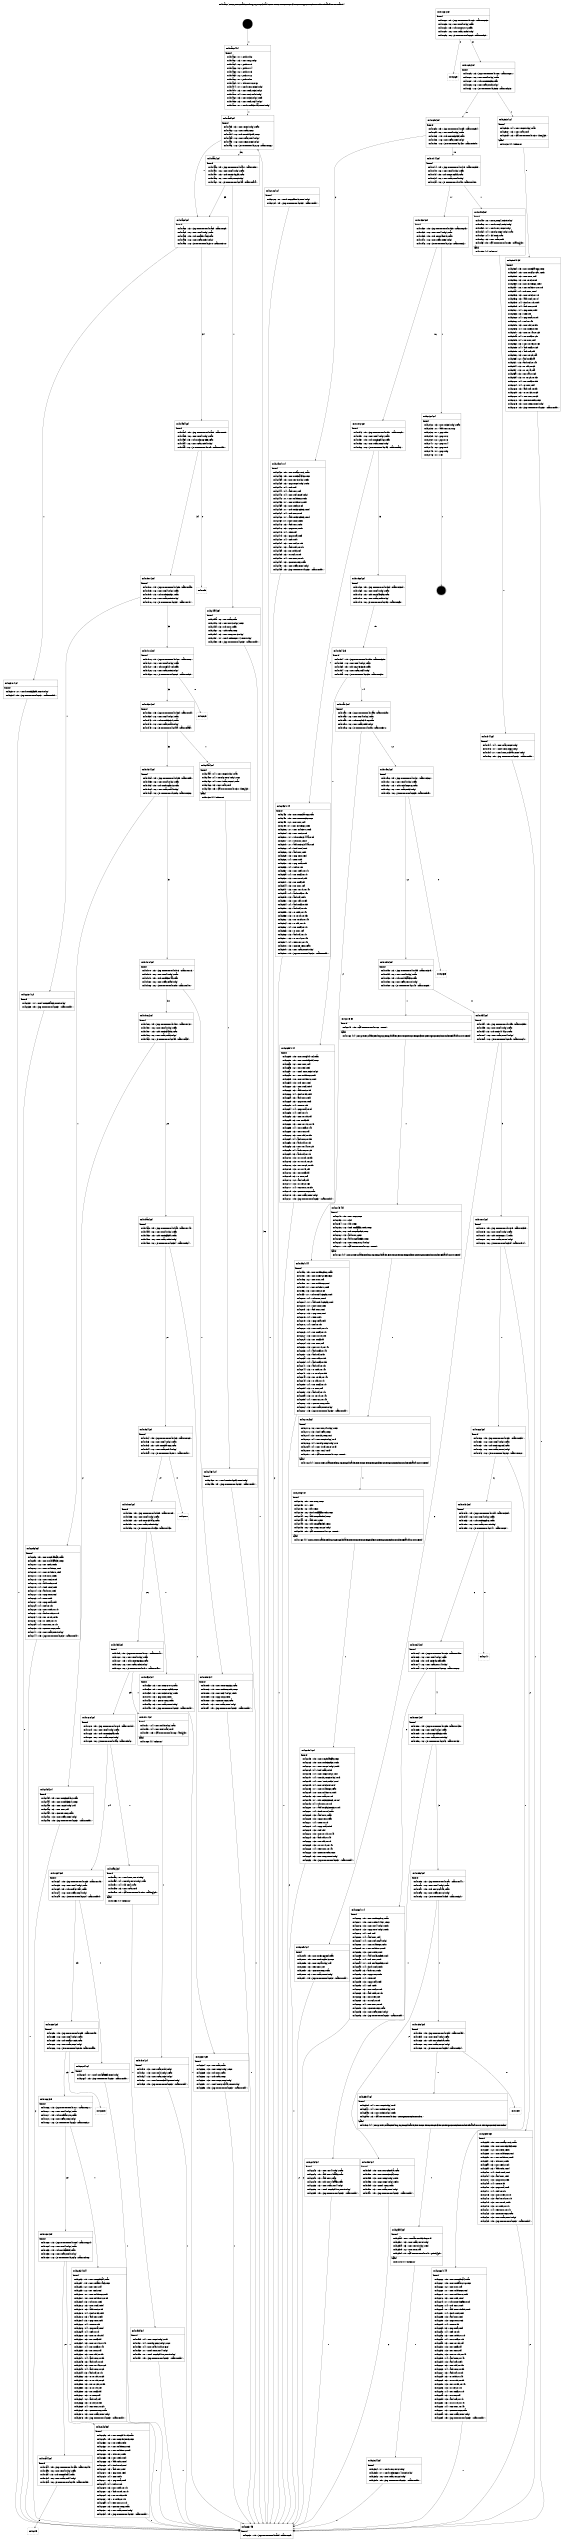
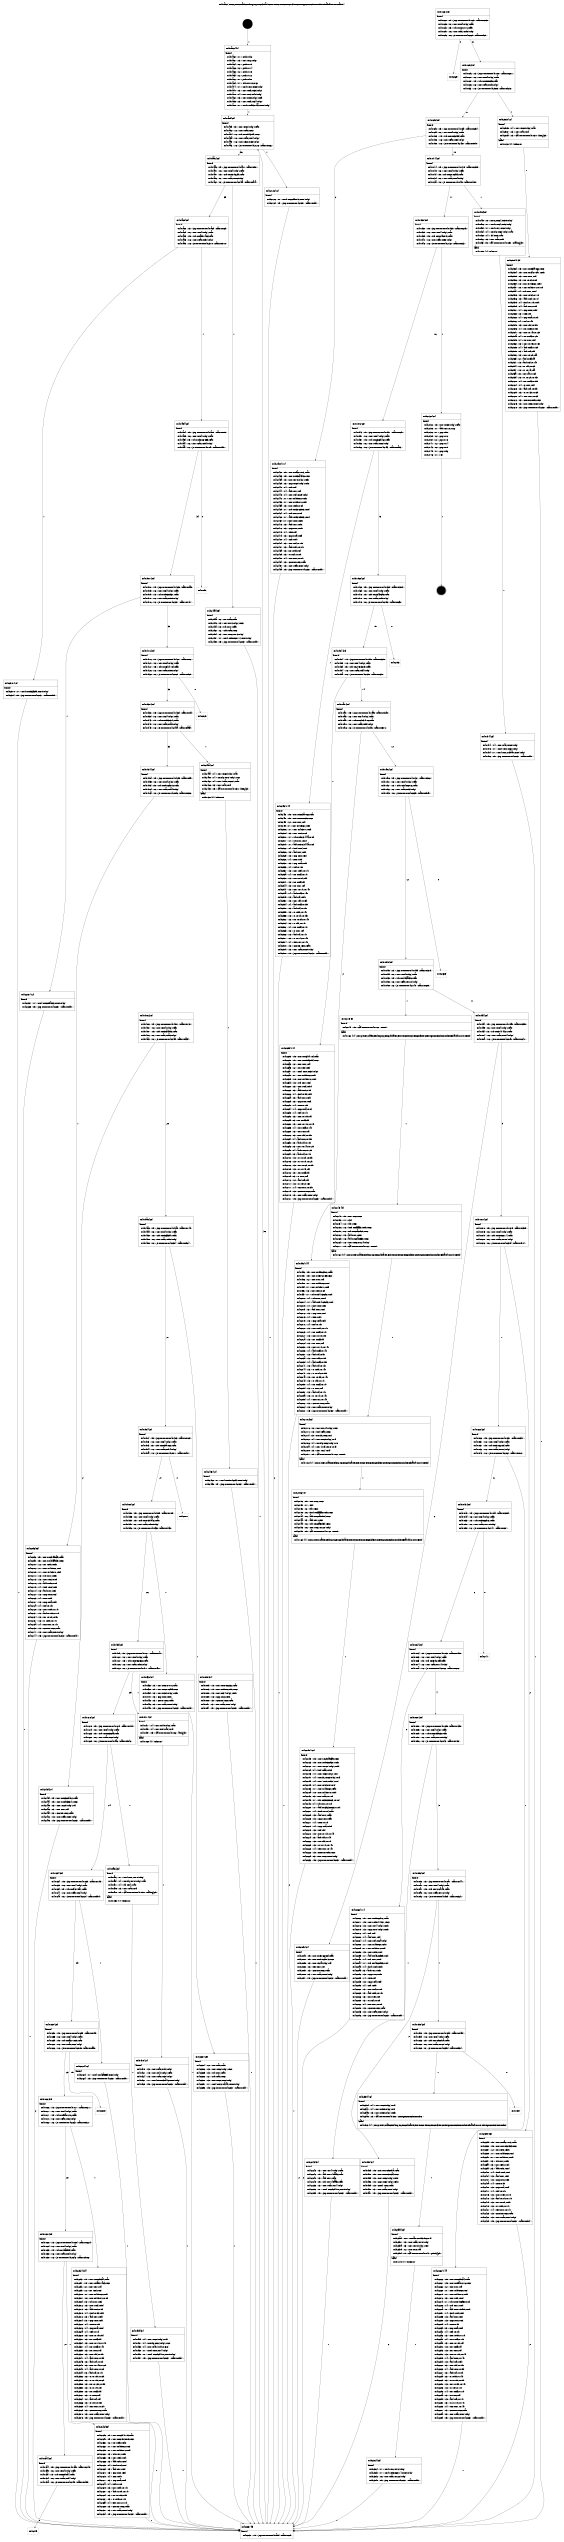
(196, 173) -> (275, 168)
(203, 334) -> (203, 334)
none -> (395, 663)
(167, 974) -> none
